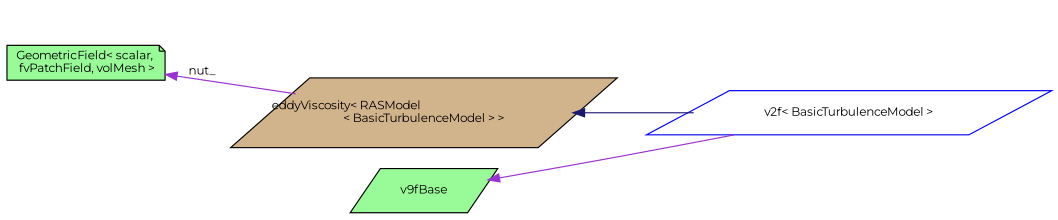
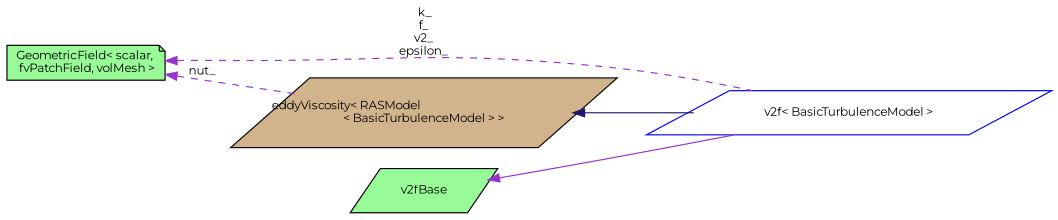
none -> (466, 58)
(236, 85) -> (236, 85)
(424, 191) -> (424, 191)
